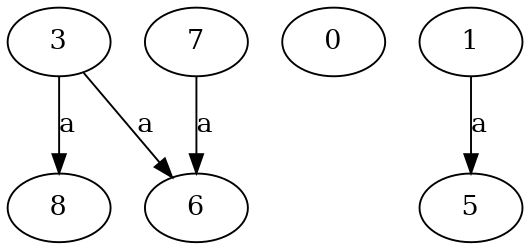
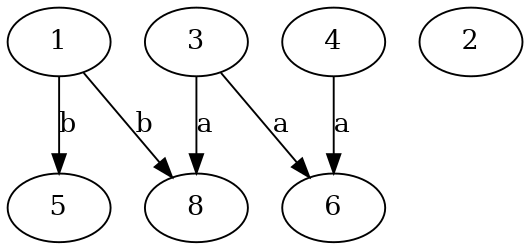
(196, 42) -> (334, 42)
(334, 42) -> none
none -> (471, 42)
none -> (122, 118)
(480, 125) -> (69, 125)
